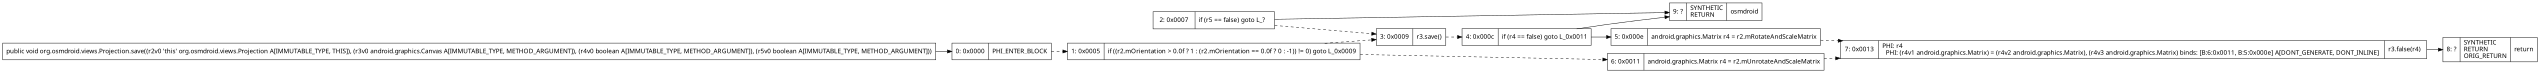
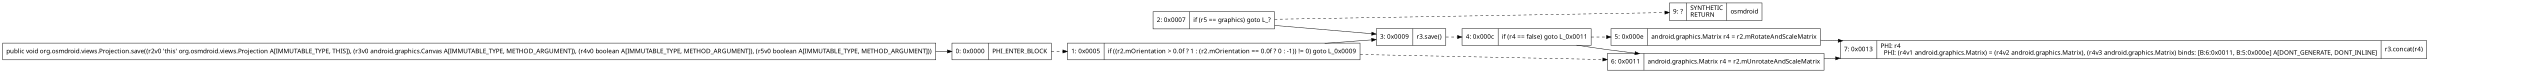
(1470, 16) -> (1470, 16)
(1232, 20) -> (1232, 20)
(1621, 23) -> (1606, 49)
(1323, 30) -> (1323, 30)
(1599, 37) -> (1599, 37)
(1829, 40) -> (1829, 40)
(1348, 42) -> (1348, 42)
(2405, 49) -> (2404, 49)
(2490, 50) -> none
(1830, 59) -> (1830, 59)
